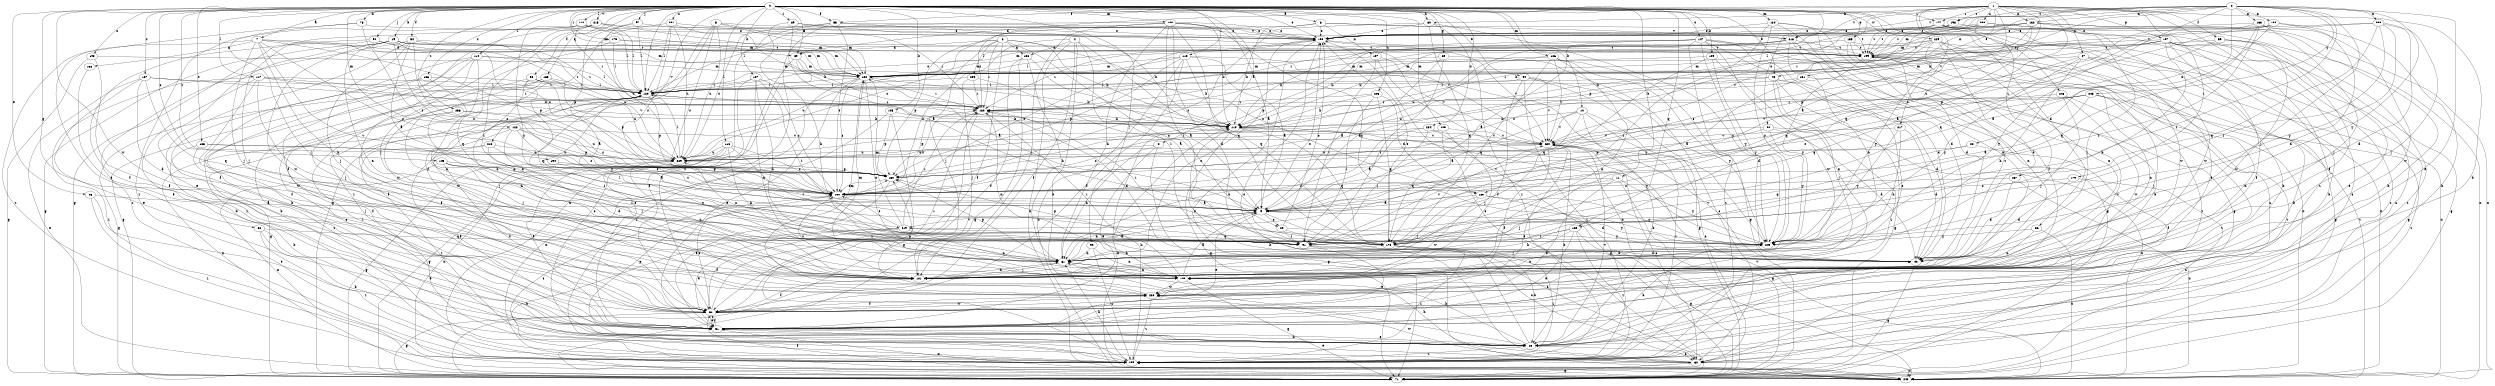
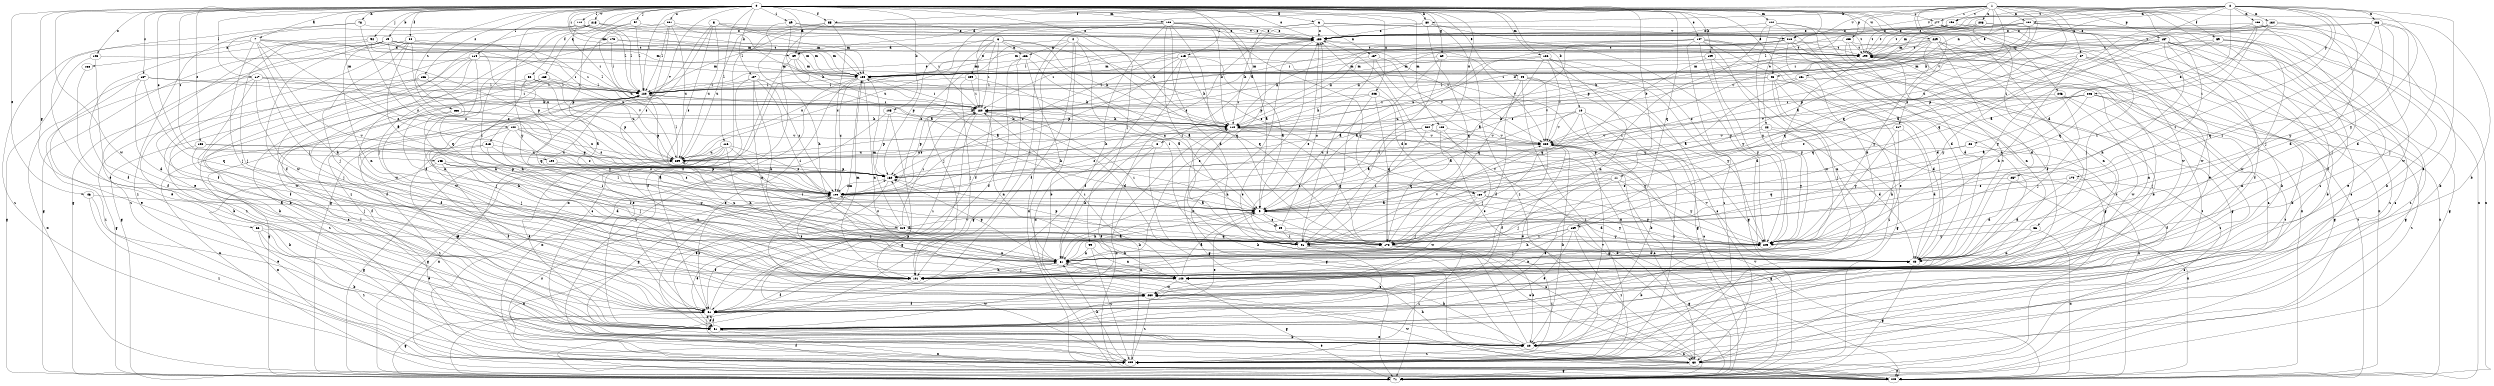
(984, 56) -> (983, 56)
